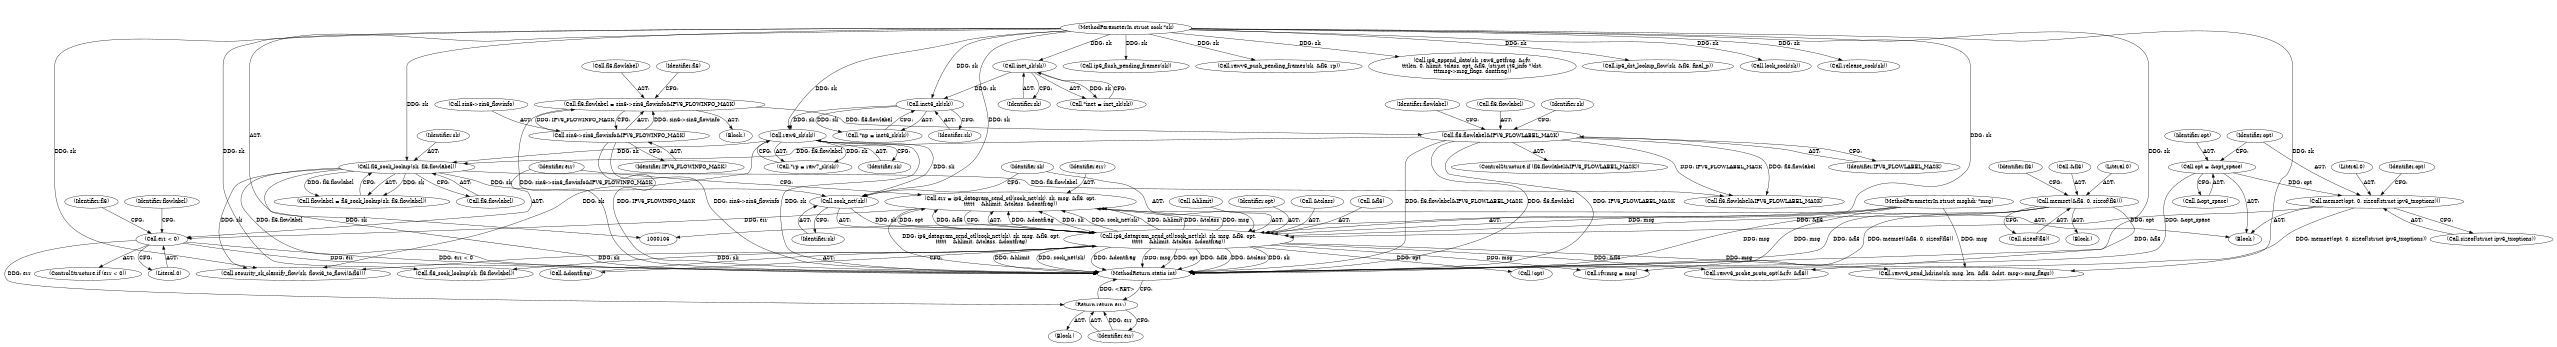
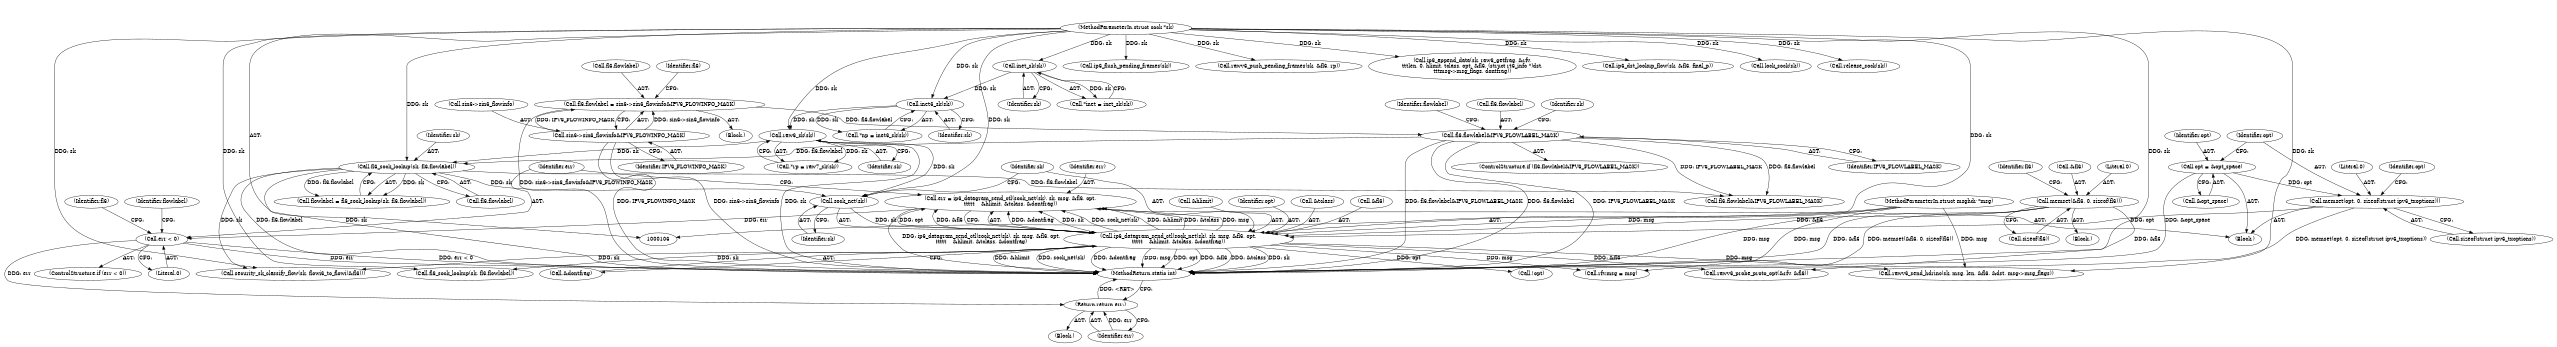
(557, 206) -> none
